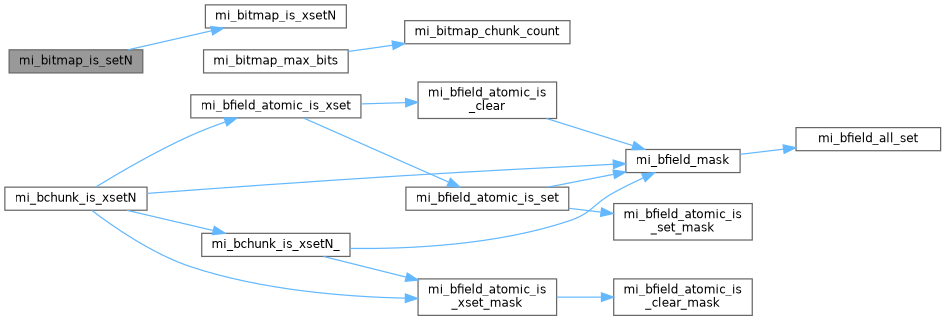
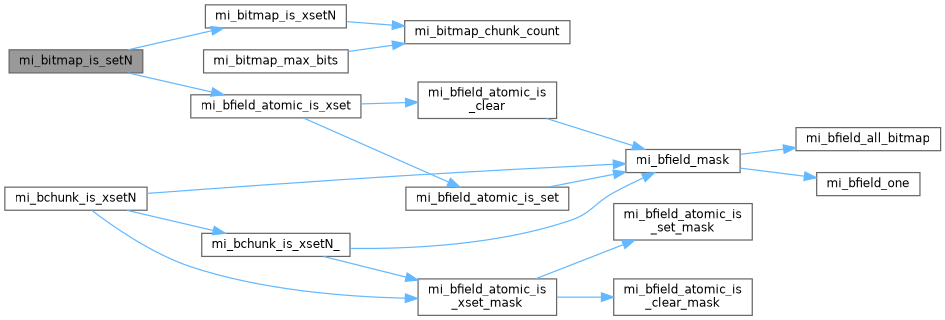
none -> (369, 23)
(868, 139) -> (868, 139)
(159, 151) -> (170, 82)
none -> (868, 184)
(577, 209) -> (579, 262)
